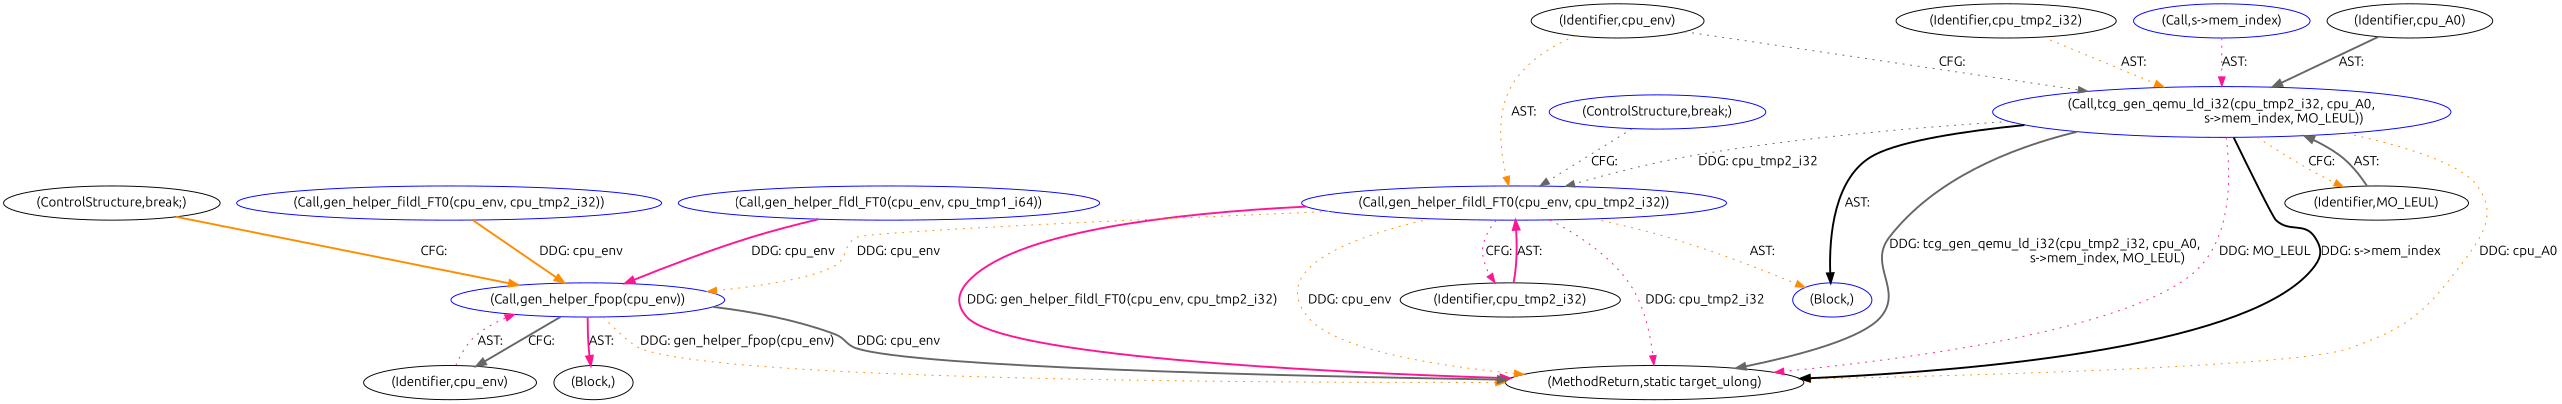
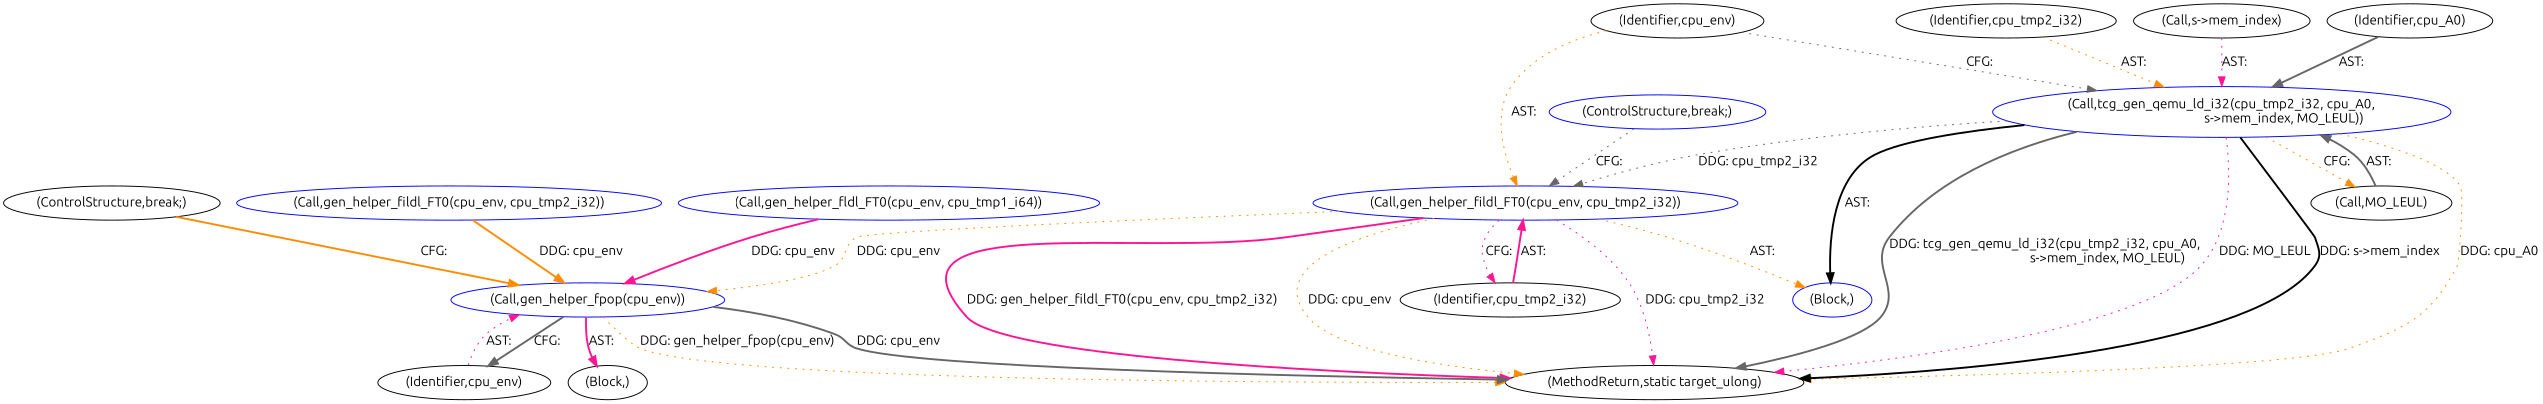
(2222, 21) -> (2222, 21)
(2377, 203) -> (2381, 203)
